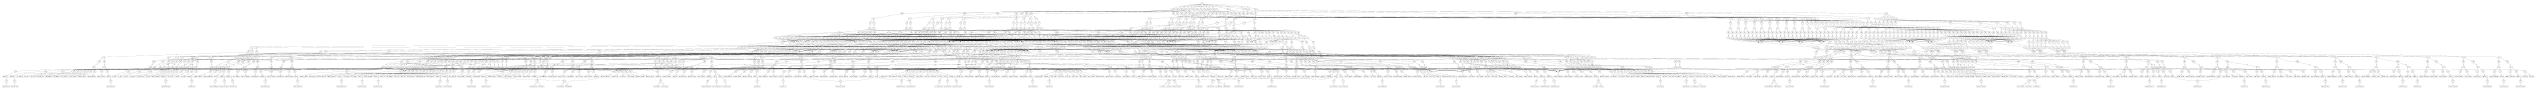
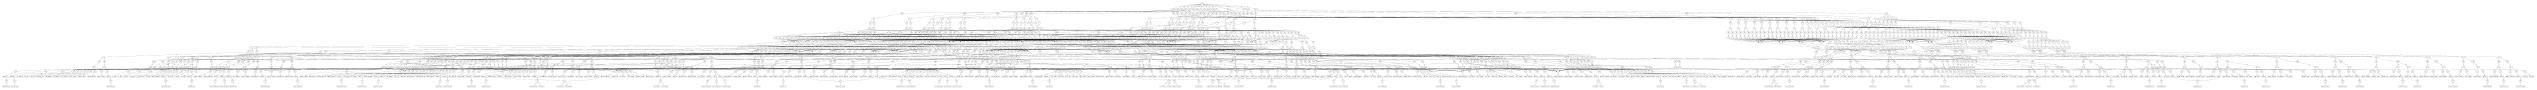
(2297, 77) -> none
